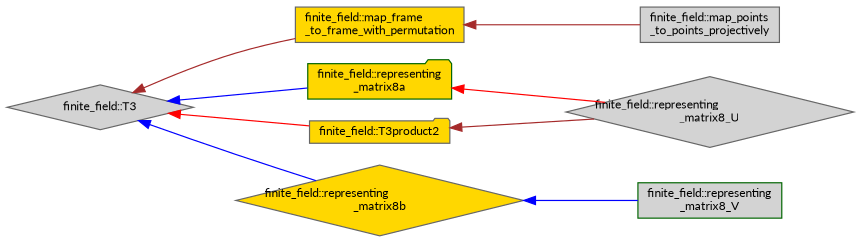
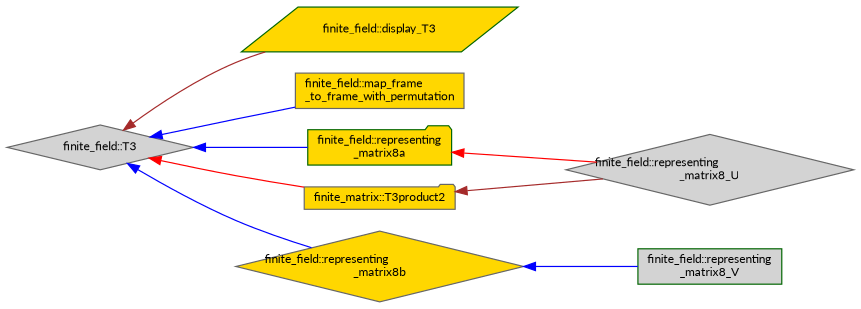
(710, 25) -> none
none -> (380, 29)
(218, 59) -> (228, 121)
(380, 132) -> (380, 198)
